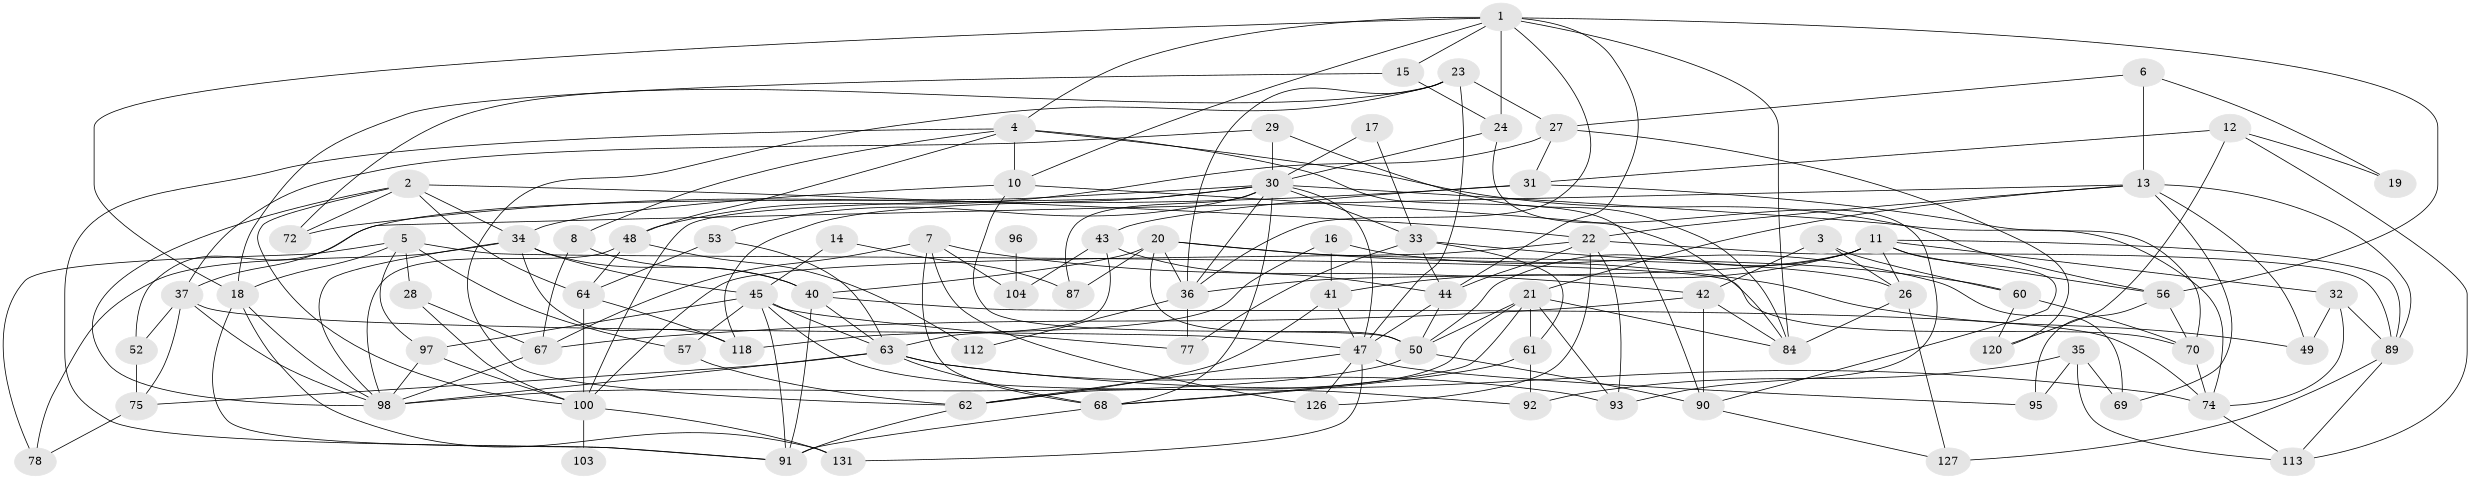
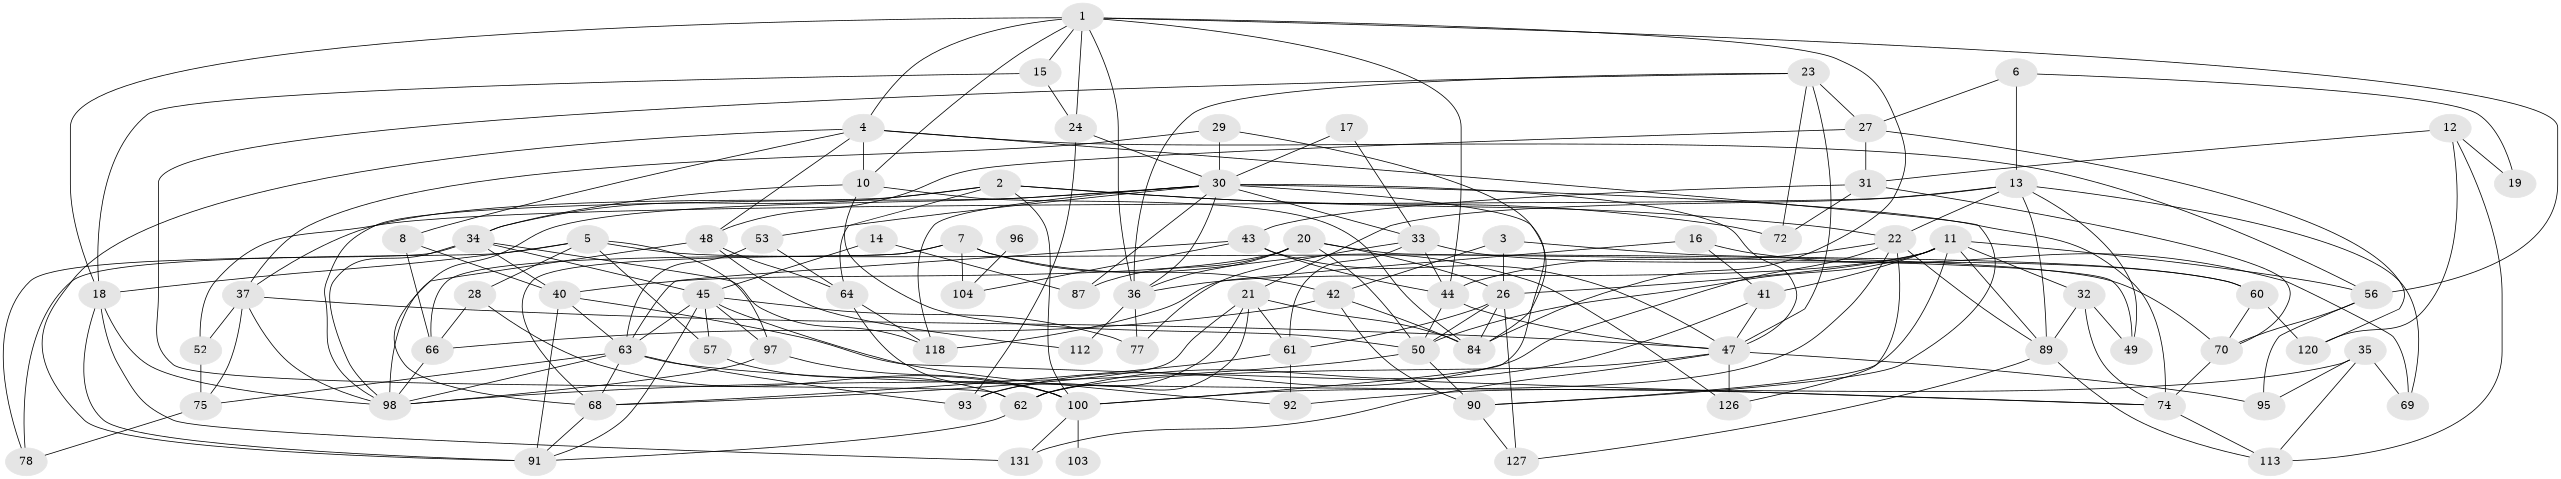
none -> (1496, 266)
none -> (1427, 323)
(1473, 323) -> (1461, 323)
(541, 351) -> (433, 351)
